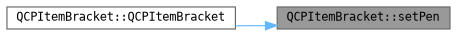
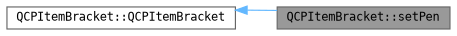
(250, 26) -> (262, 10)
